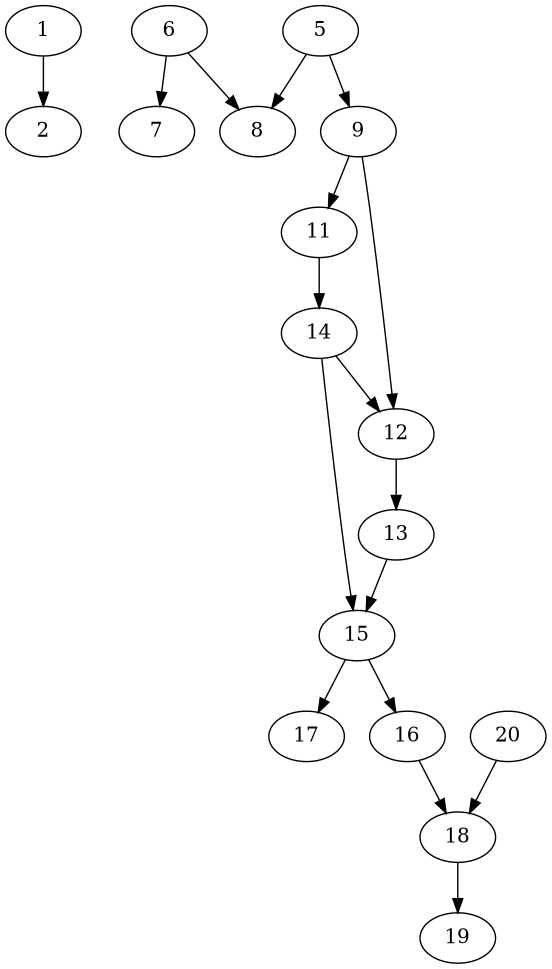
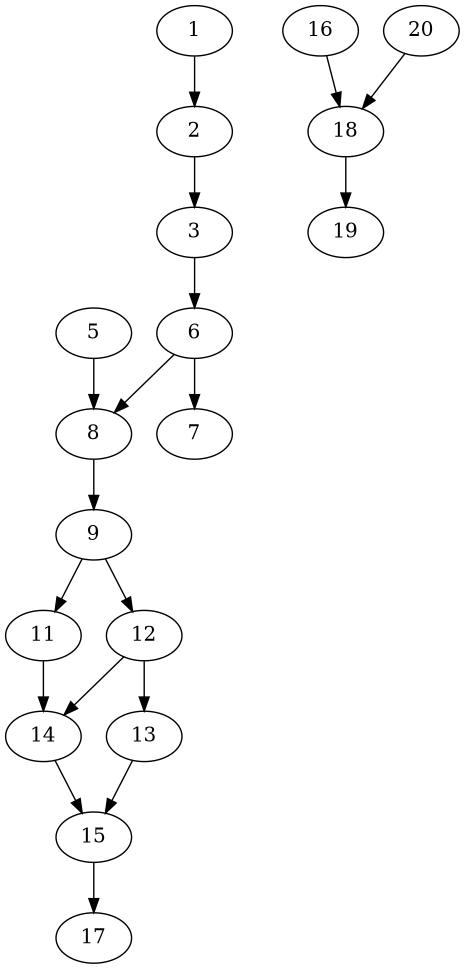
(337, 74) -> (94, 478)
none -> (195, 232)
(353, 378) -> (99, 681)
(379, 680) -> none
